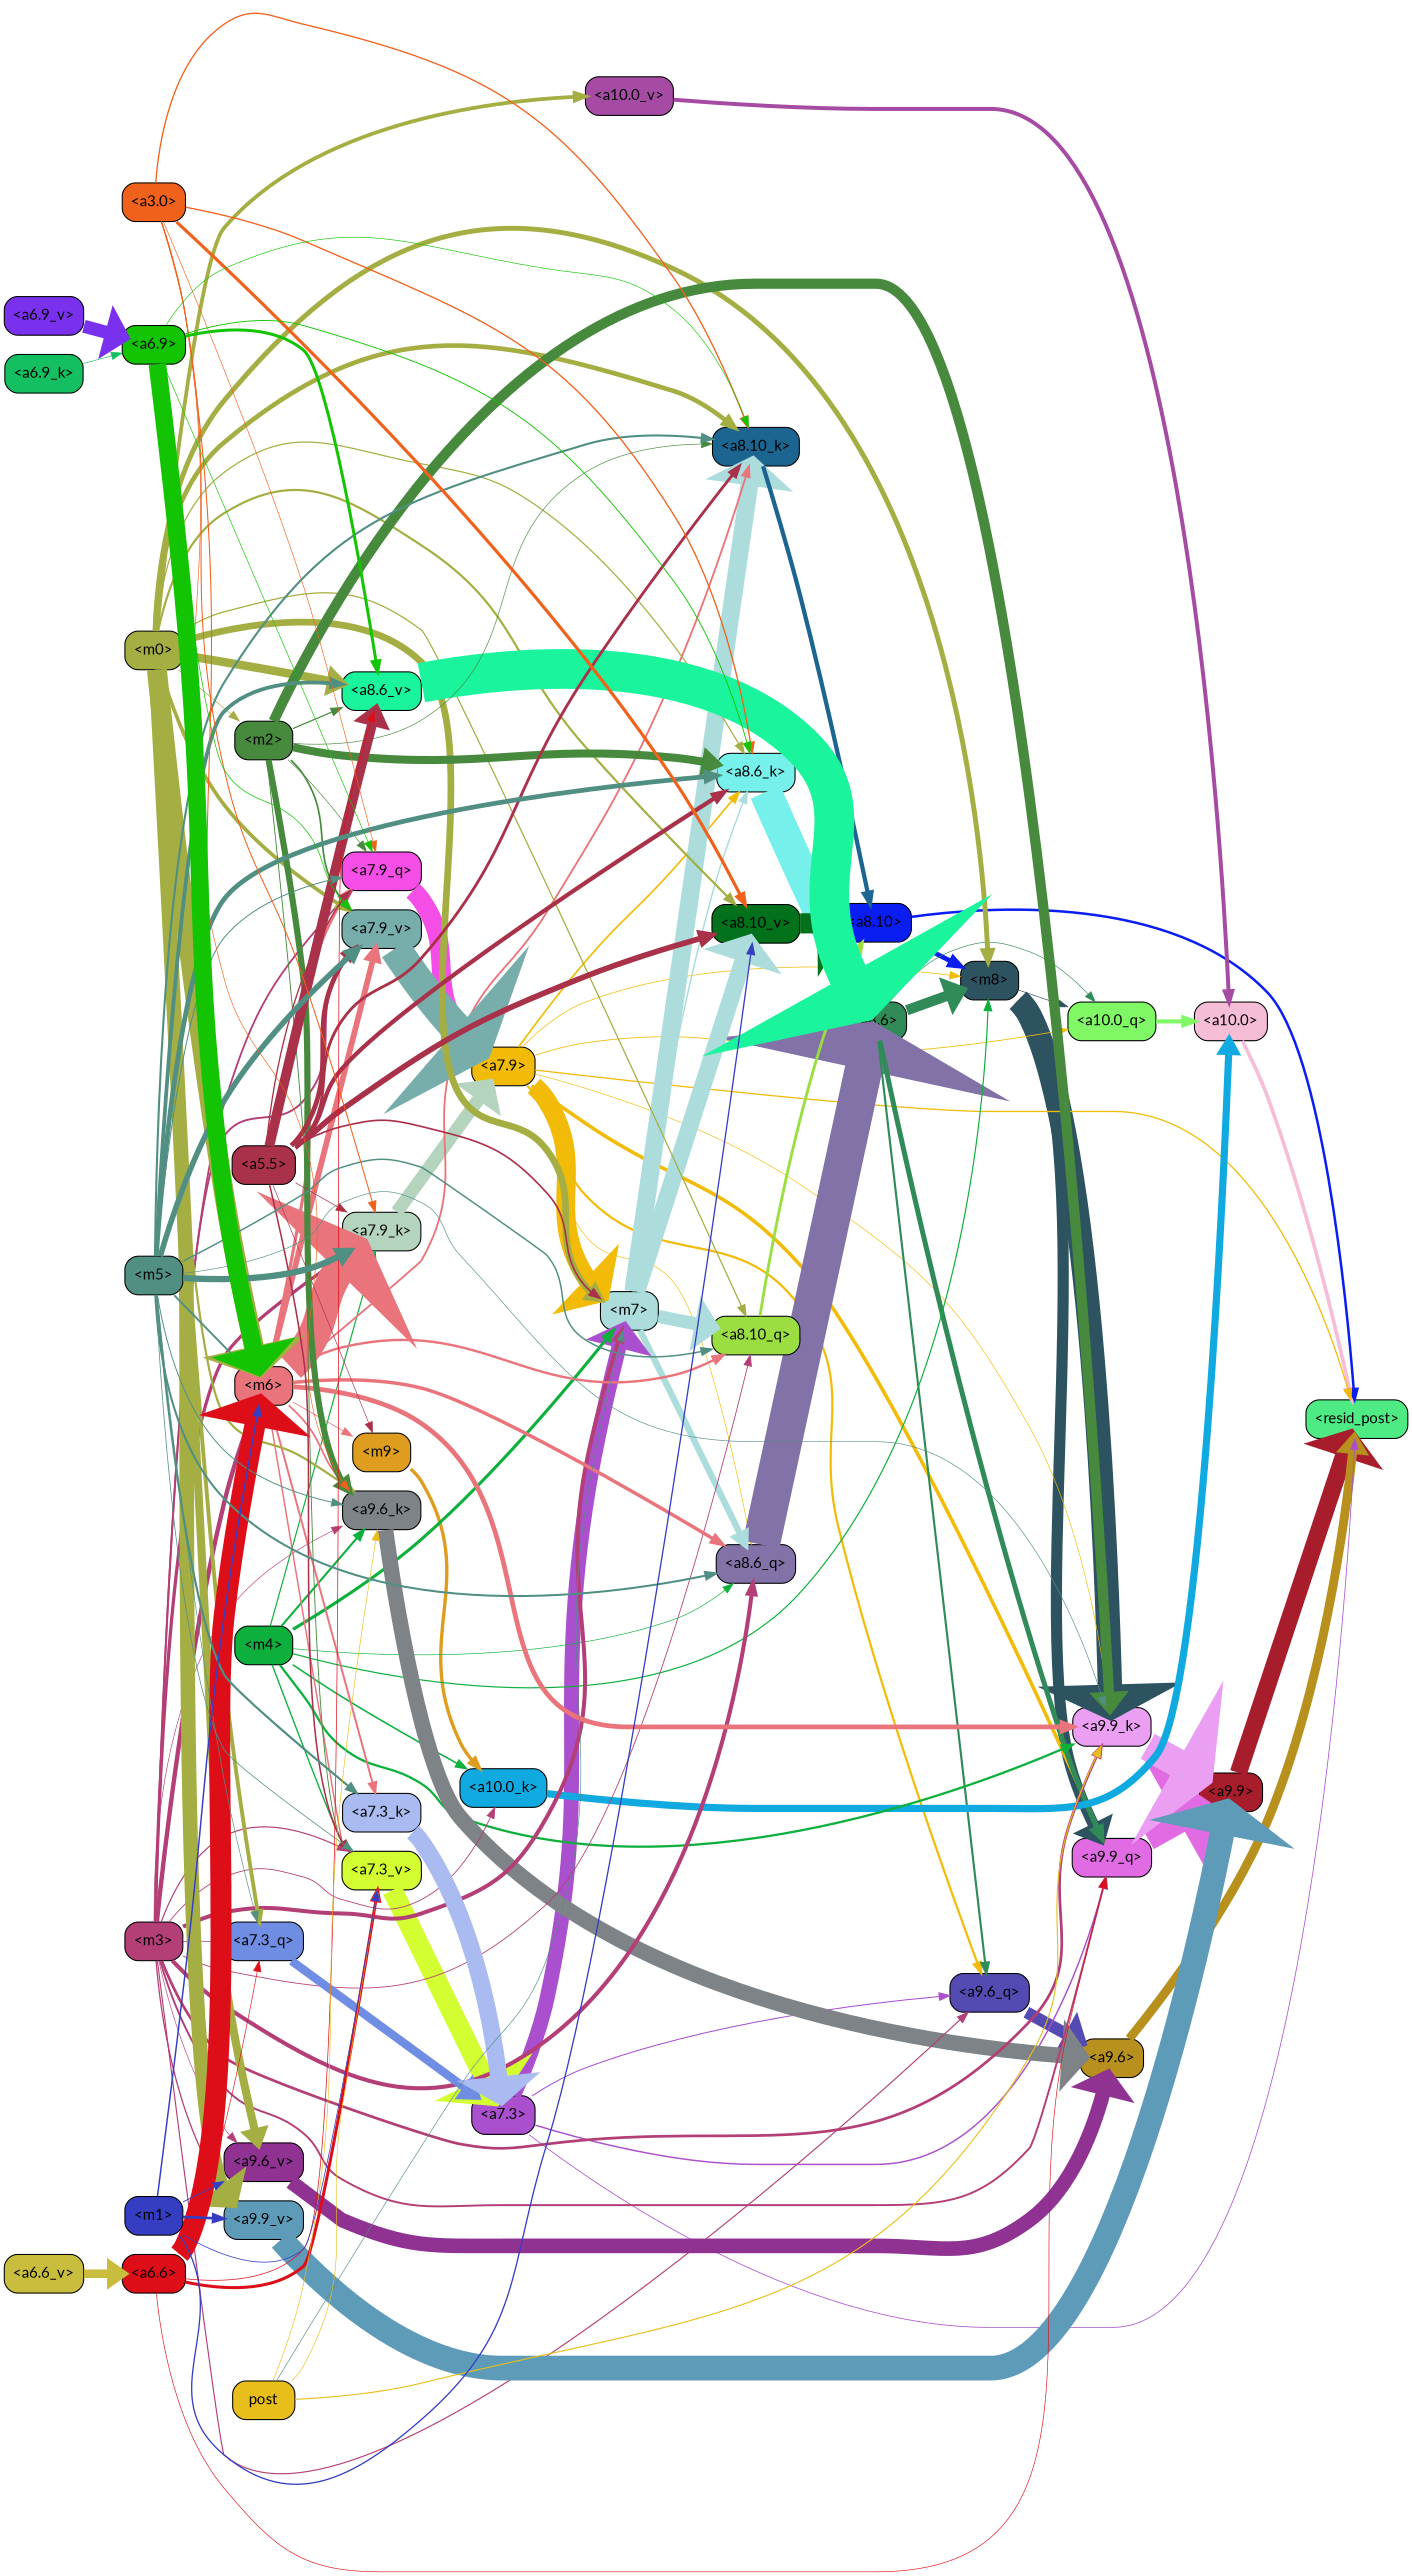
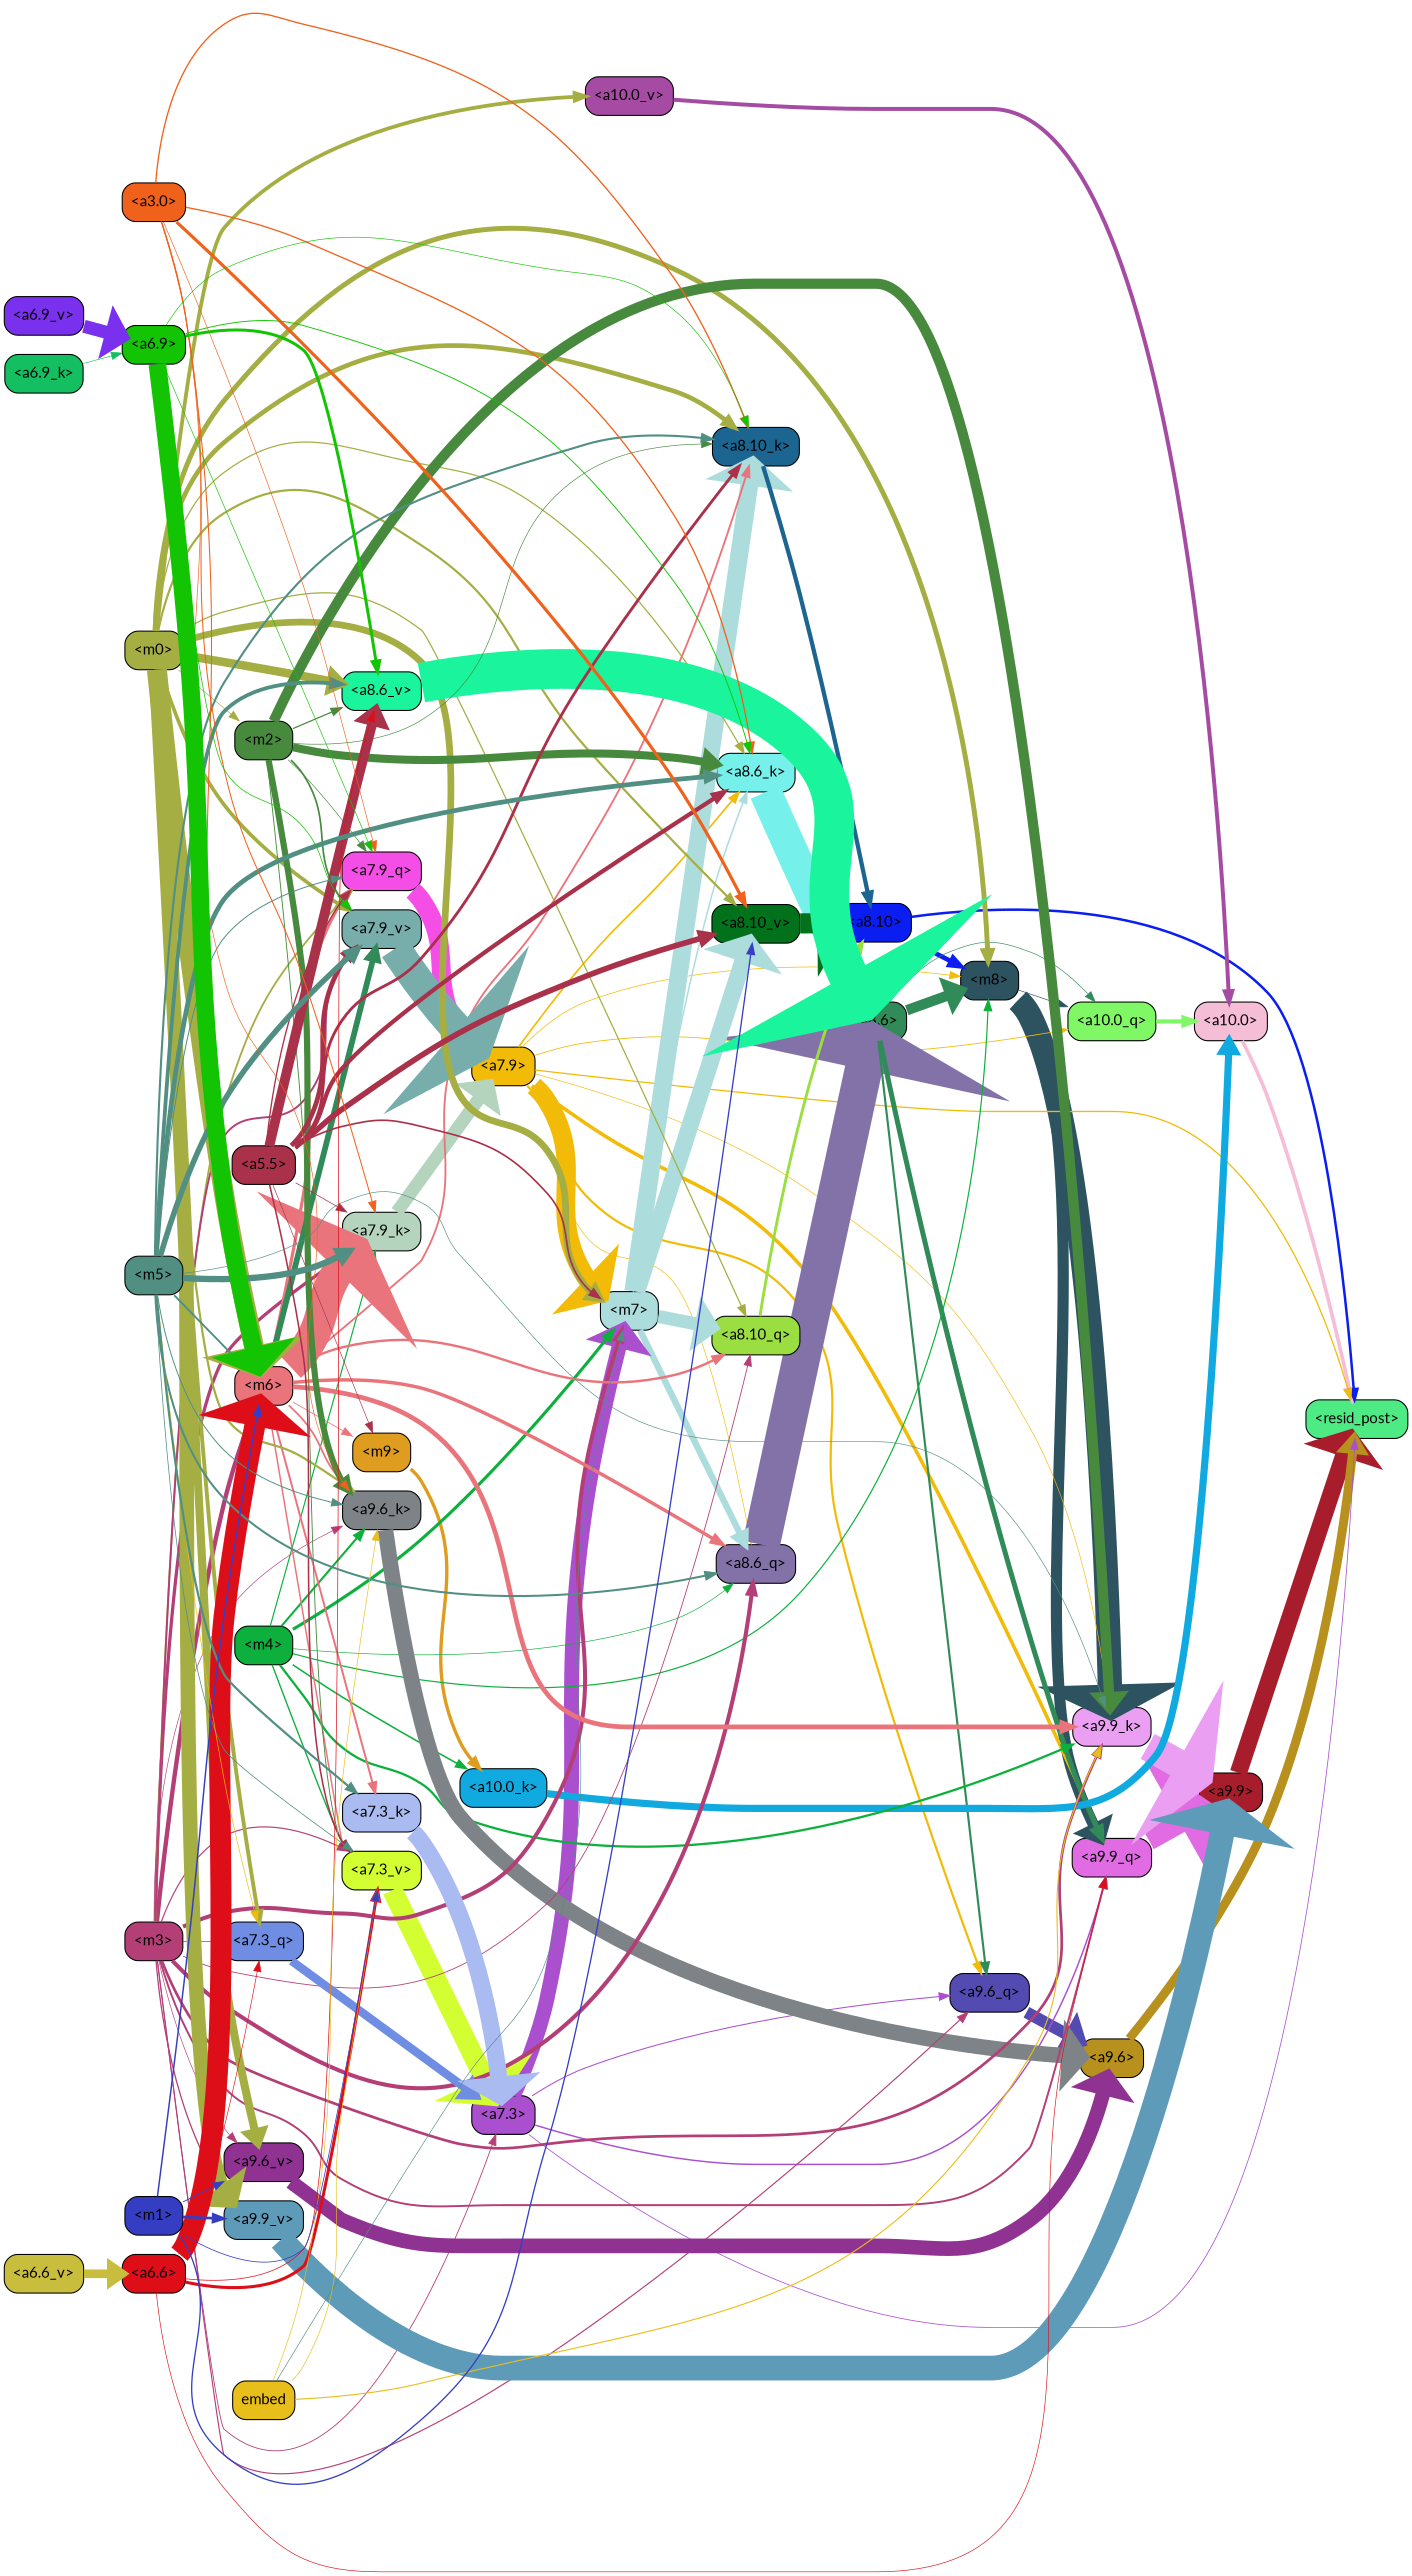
(321, 1163) -> (321, 1163)
(464, 1196) -> none
(182, 1391) -> (182, 1391)
(196, 1605) -> (196, 1605)
(348, 1901) -> (233, 2433)
(264, 2400) -> (264, 2400)
